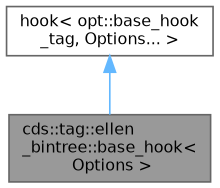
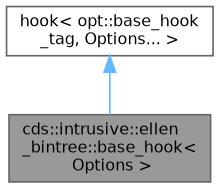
(110, 148) -> (110, 148)
